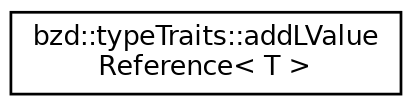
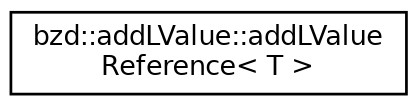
(206, 53) -> (209, 53)
